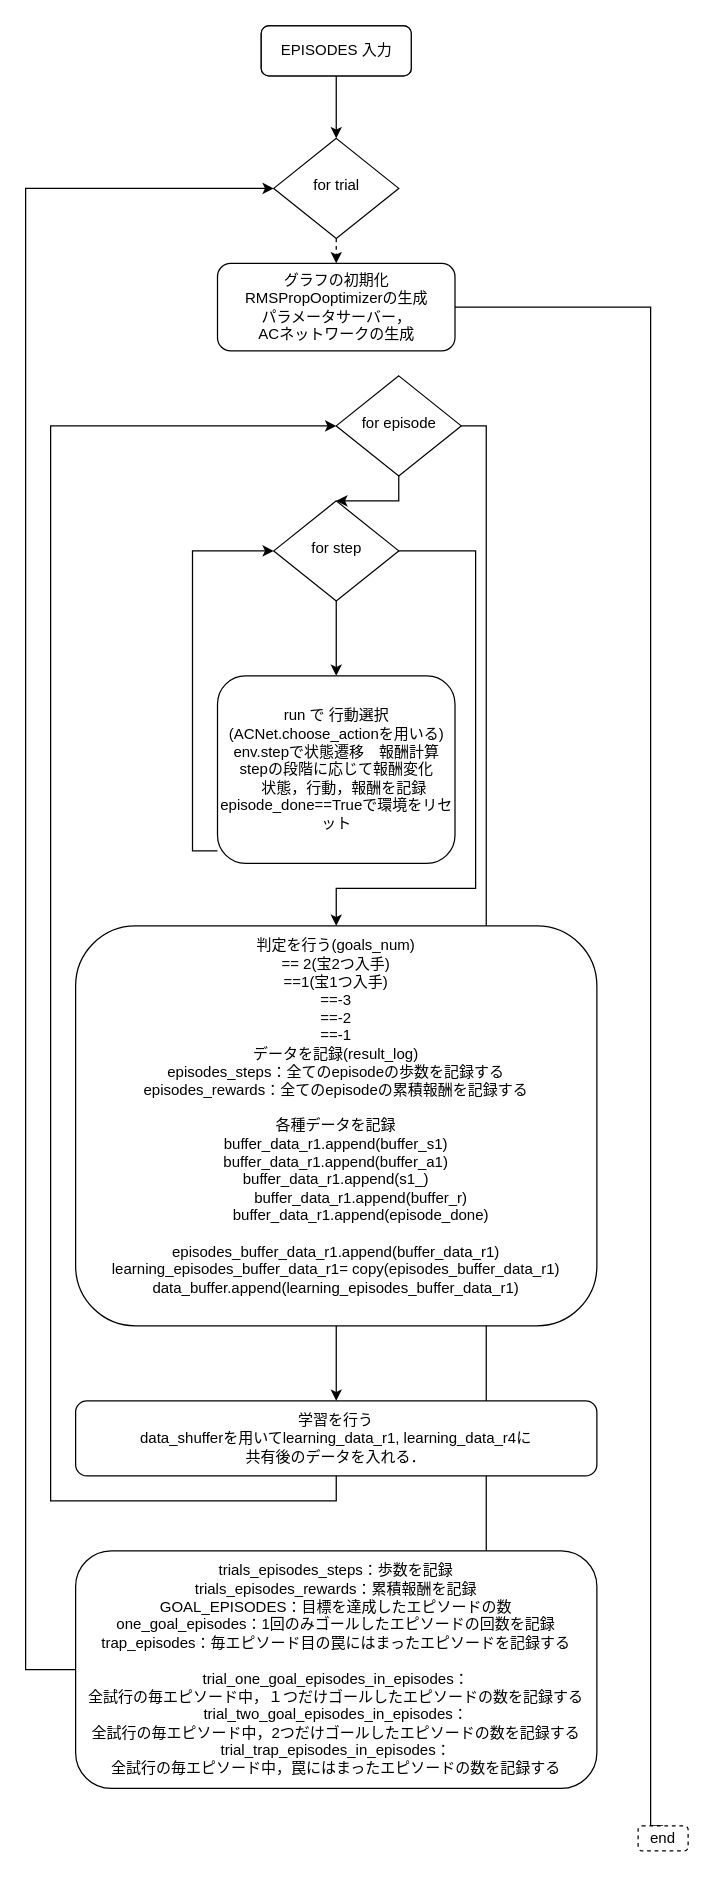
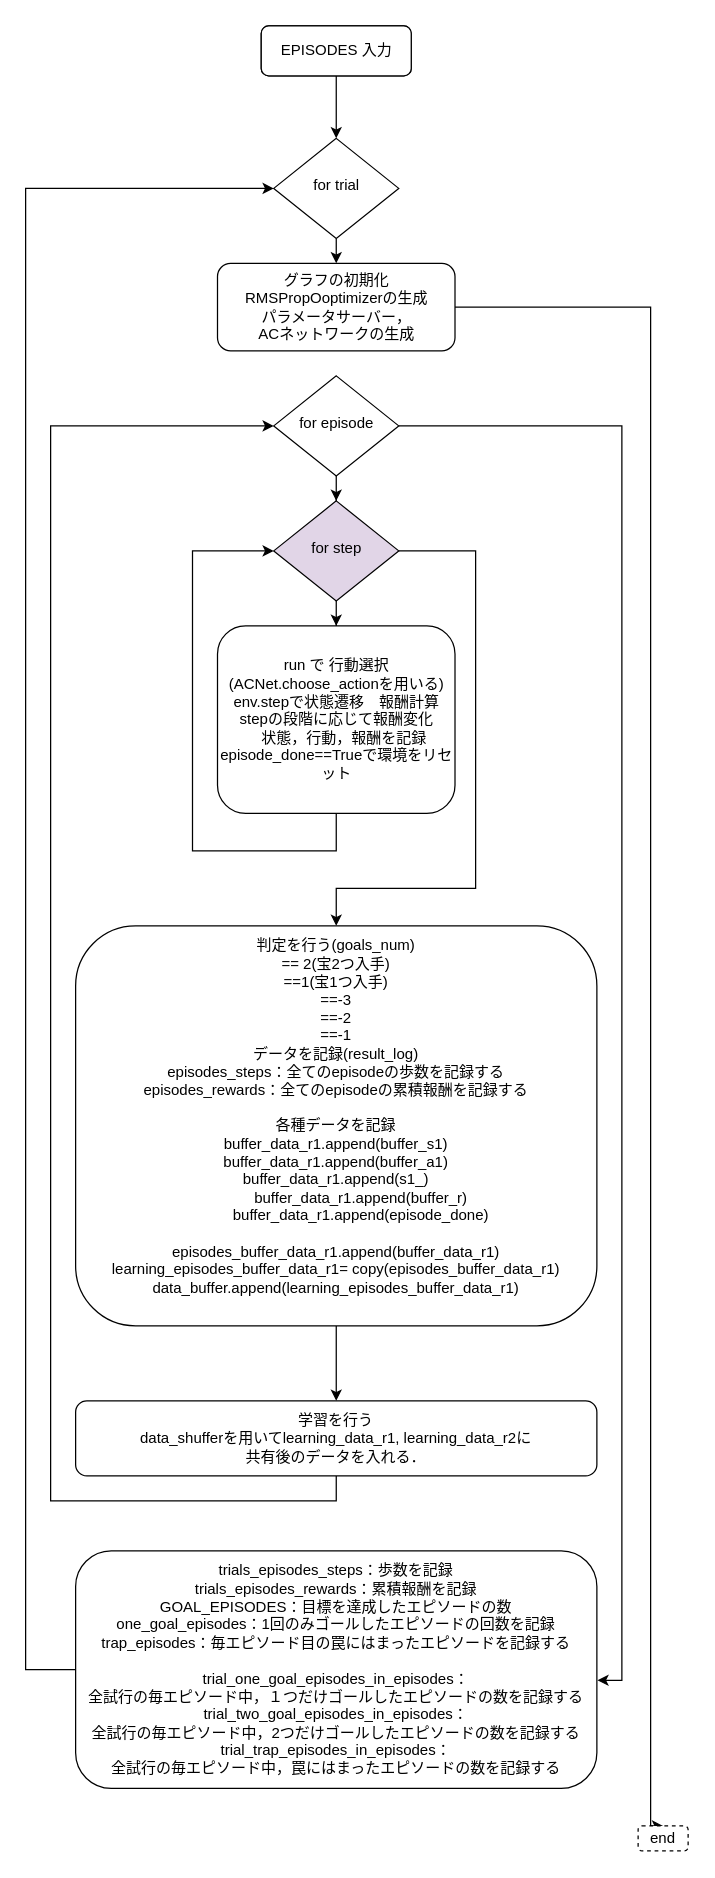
(336, 247) -> (336, 247)
(399, 426) -> (336, 426)
(336, 551) -> (336, 551)
(336, 769) -> (336, 719)
(336, 1438) -> (336, 1438)
(652, 1826) -> (651, 1824)
